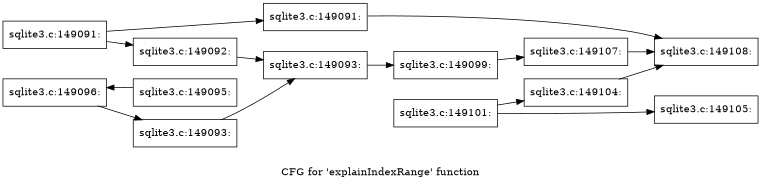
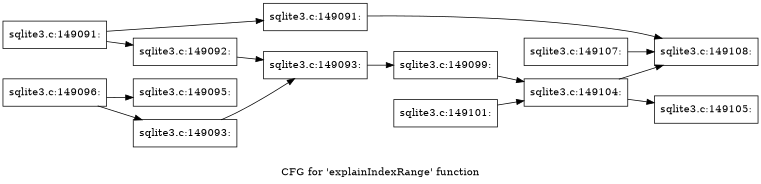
(507, 59) -> (507, 78)
(124, 88) -> (116, 98)
(572, 113) -> (637, 101)
